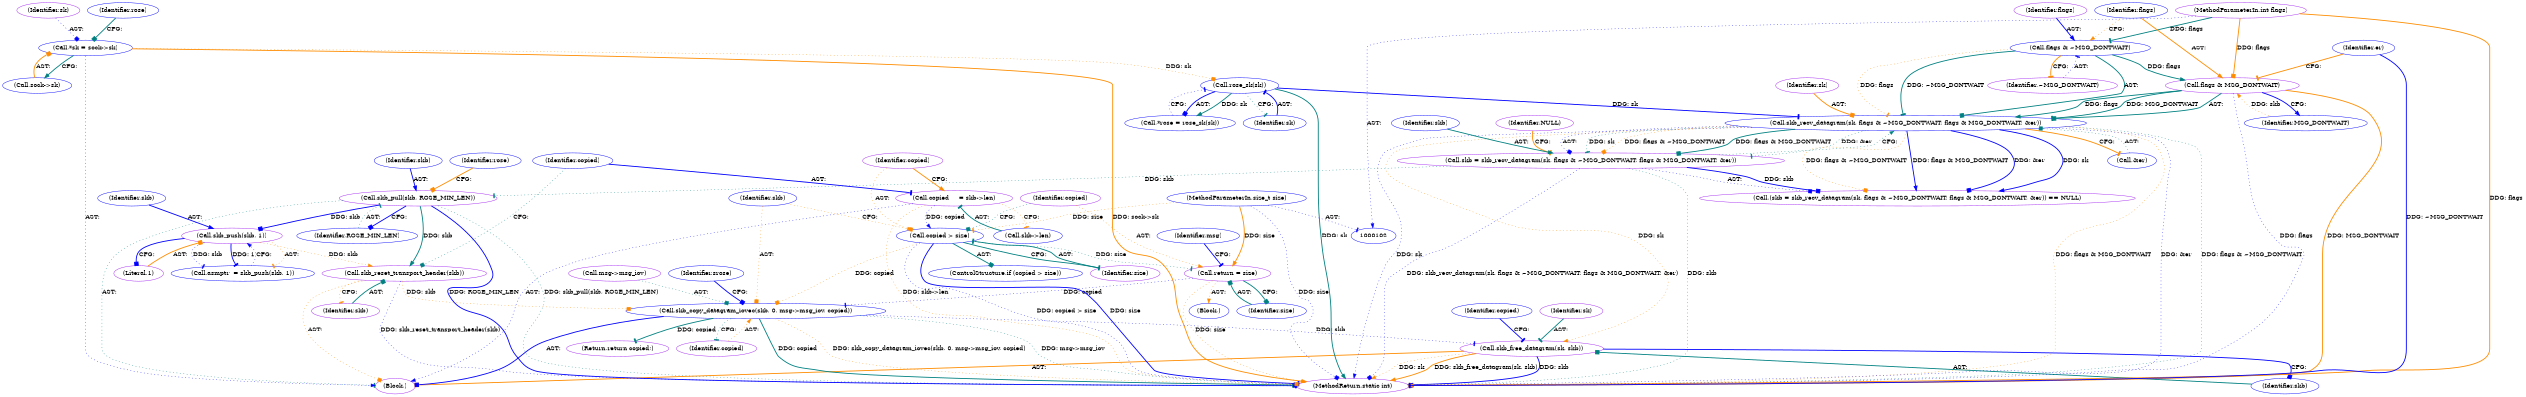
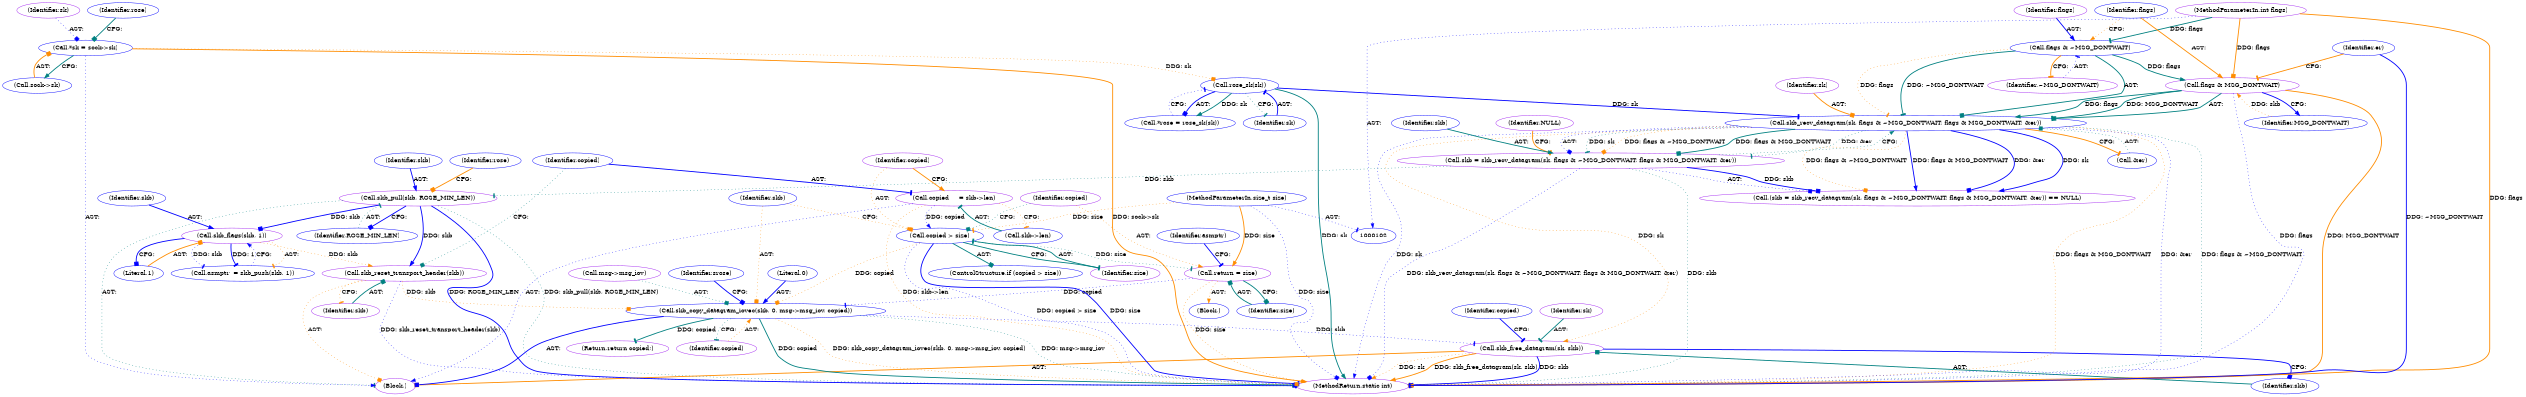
(423, 235) -> (423, 235)
(232, 236) -> (232, 236)
(1198, 236) -> (1198, 236)
(139, 273) -> (139, 273)
none -> (793, 273)
